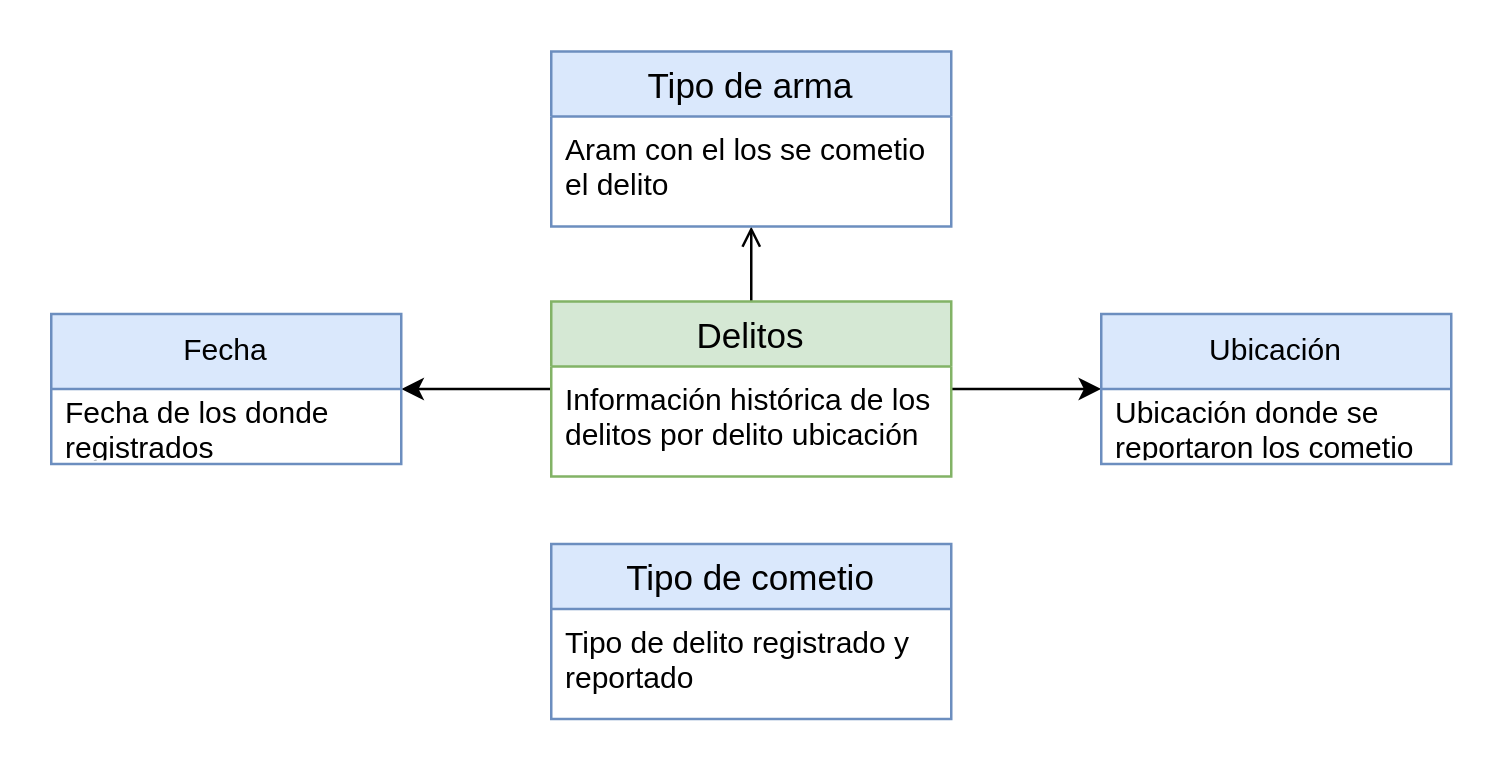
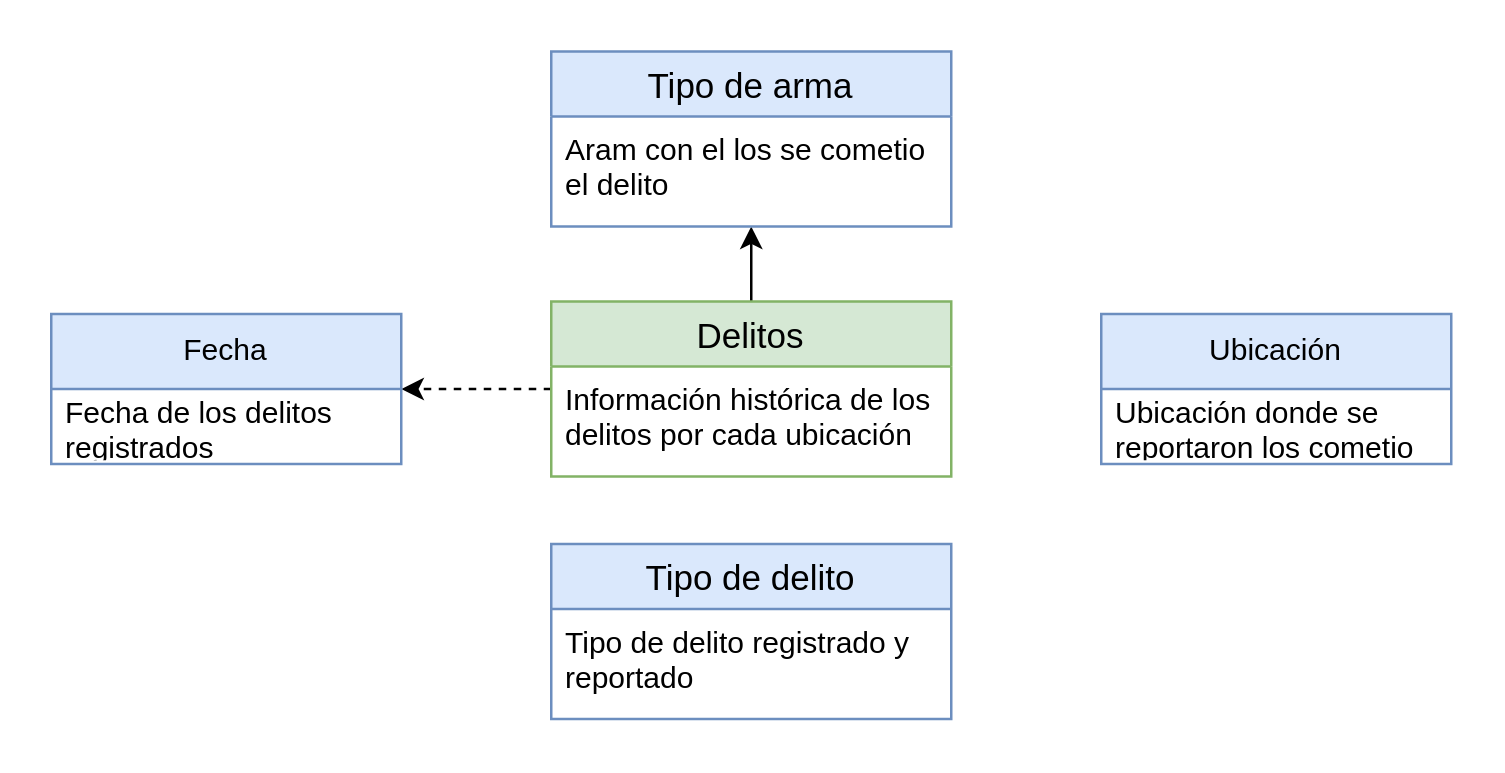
(751, 240) -> (751, 244)
(481, 389) -> (481, 389)
(1020, 389) -> none
(229, 426) -> (229, 426)
(754, 438) -> (754, 438)
(750, 578) -> (750, 578)
